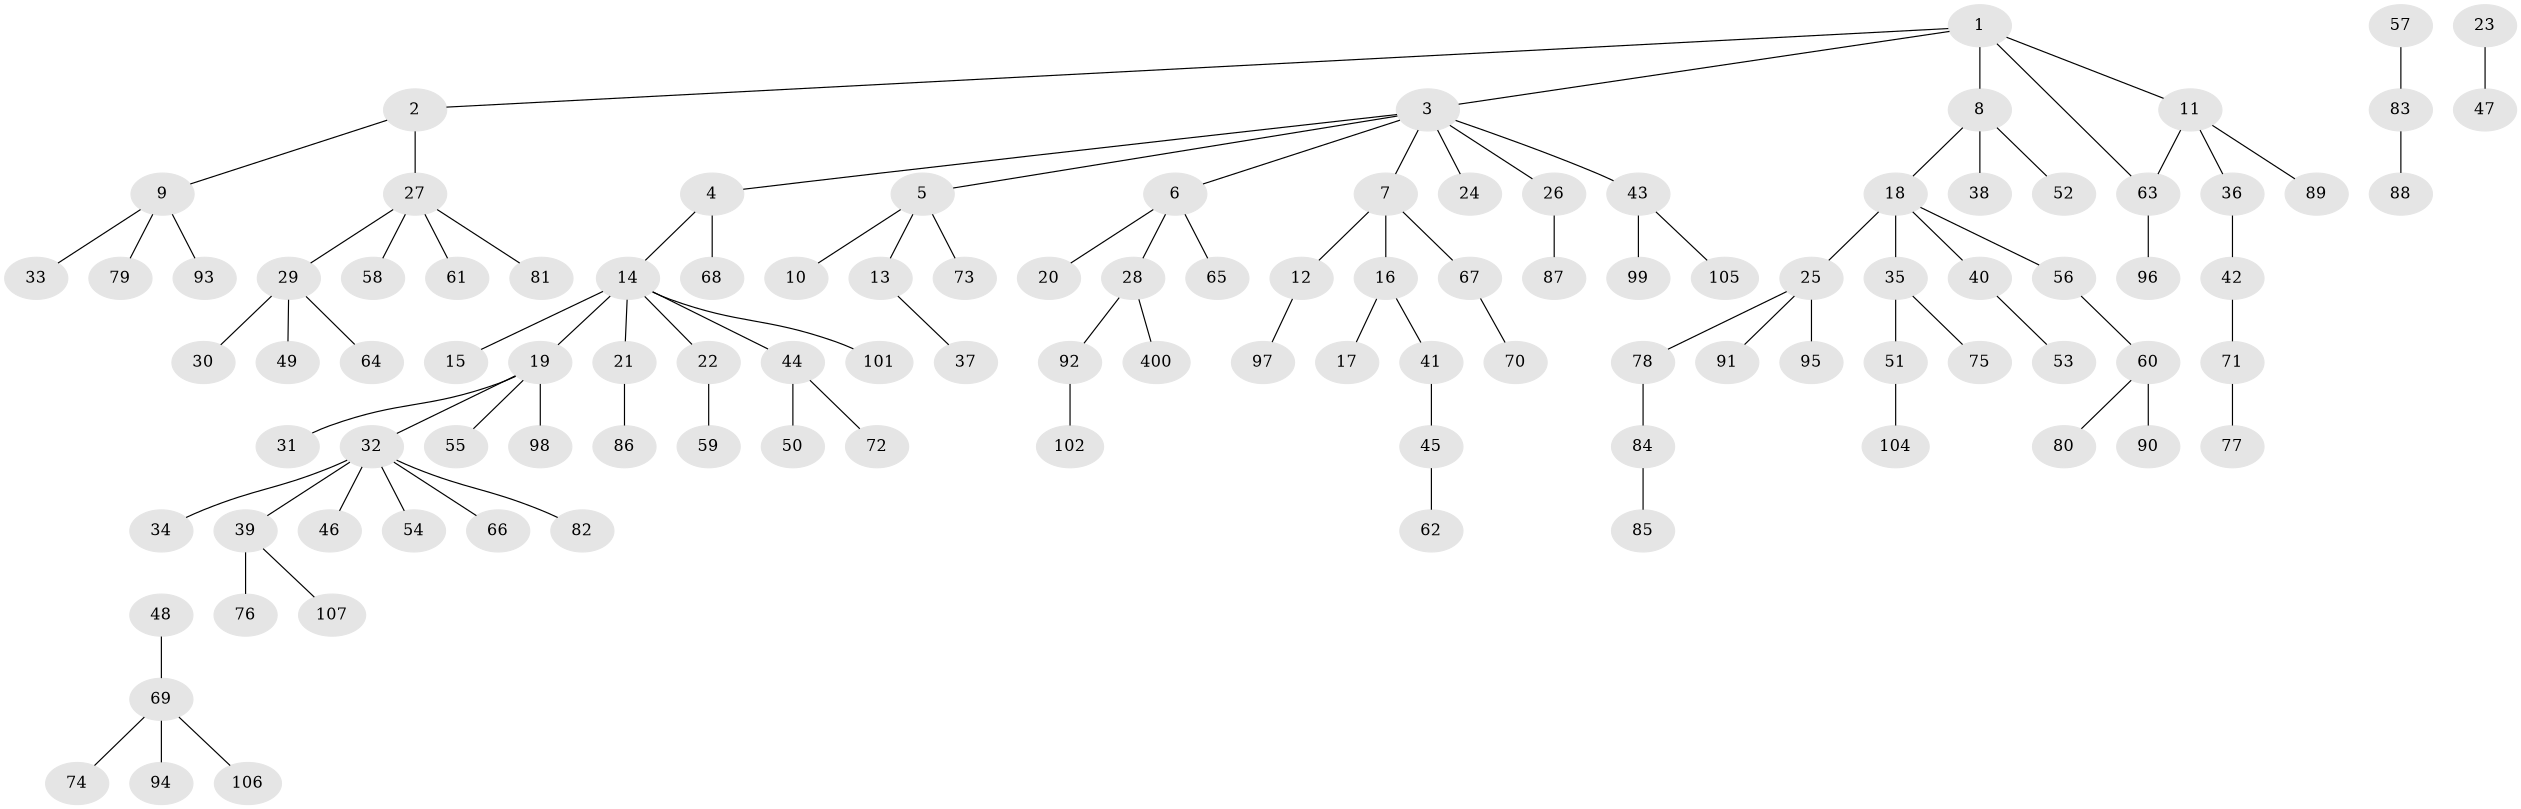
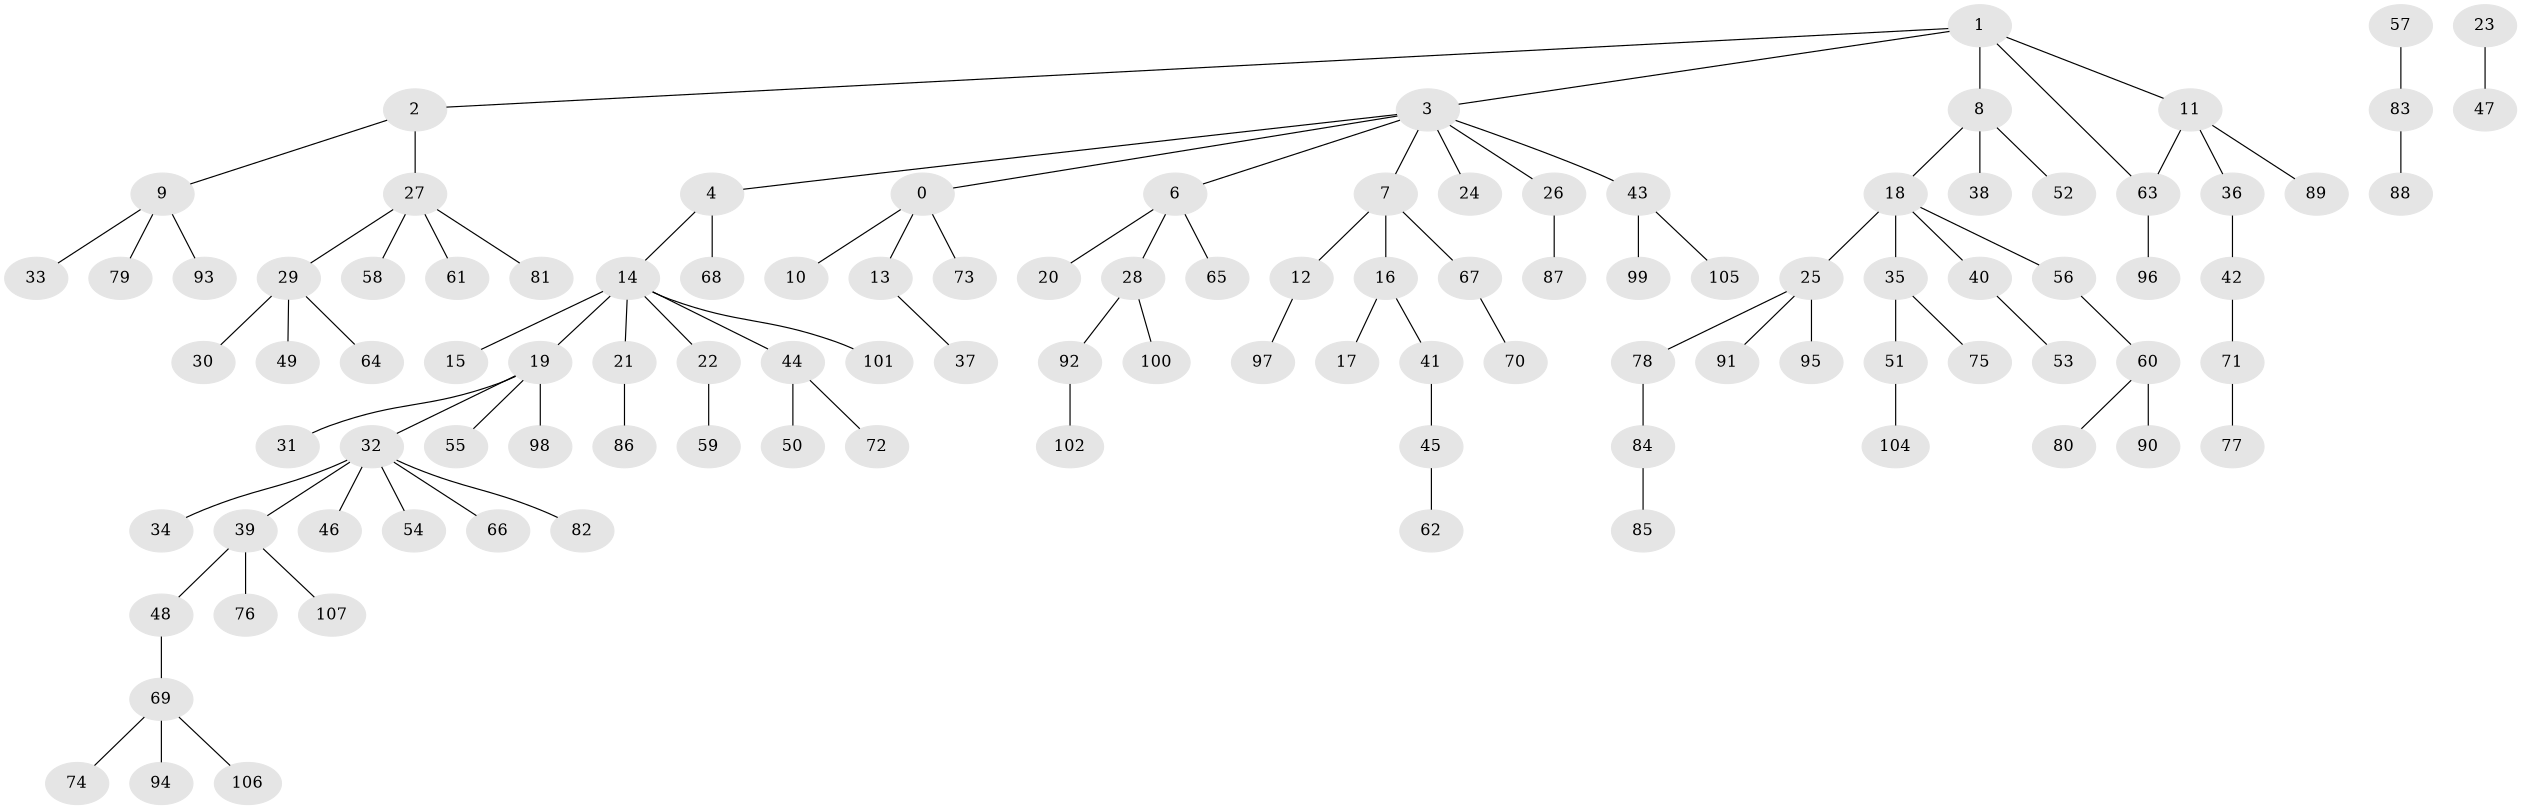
(923, 194) -> (923, 194)
(1157, 363) -> (1157, 363)
none -> (204, 573)
